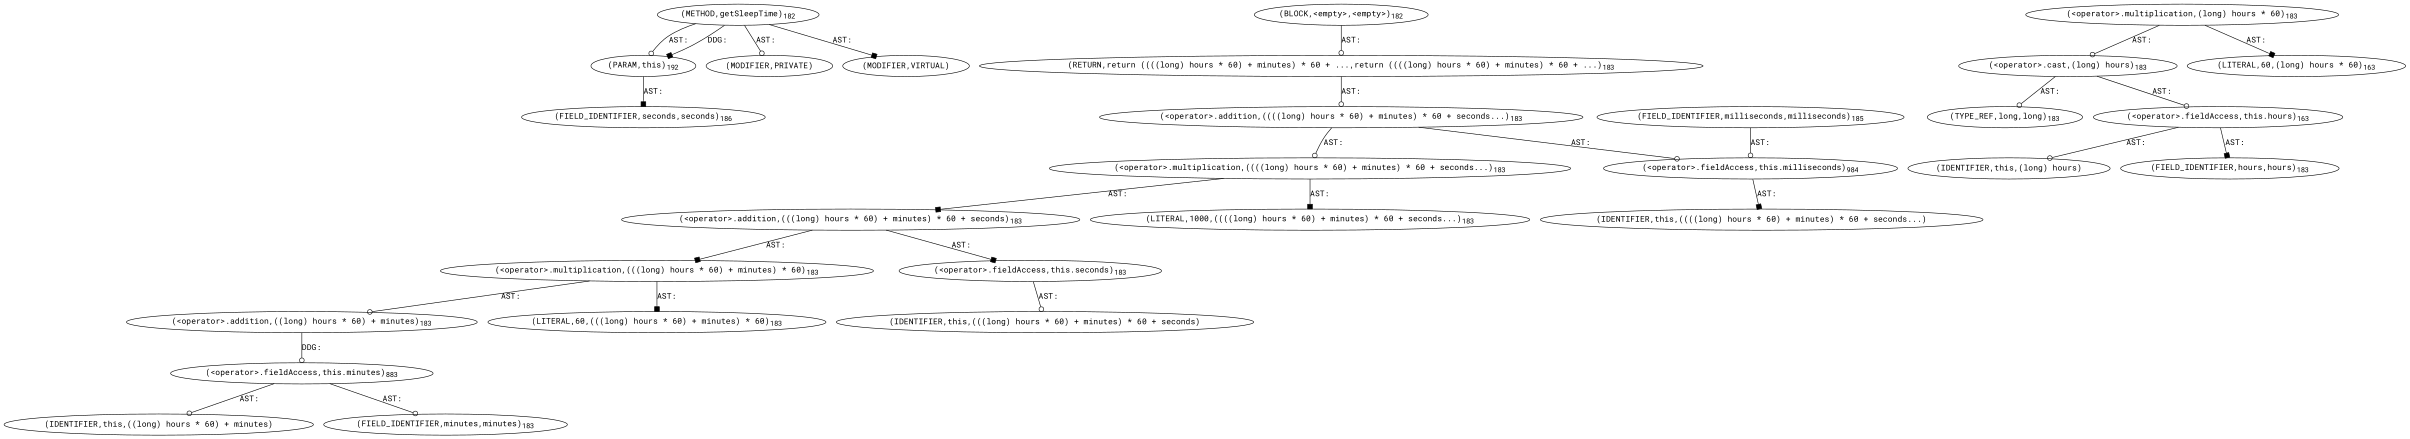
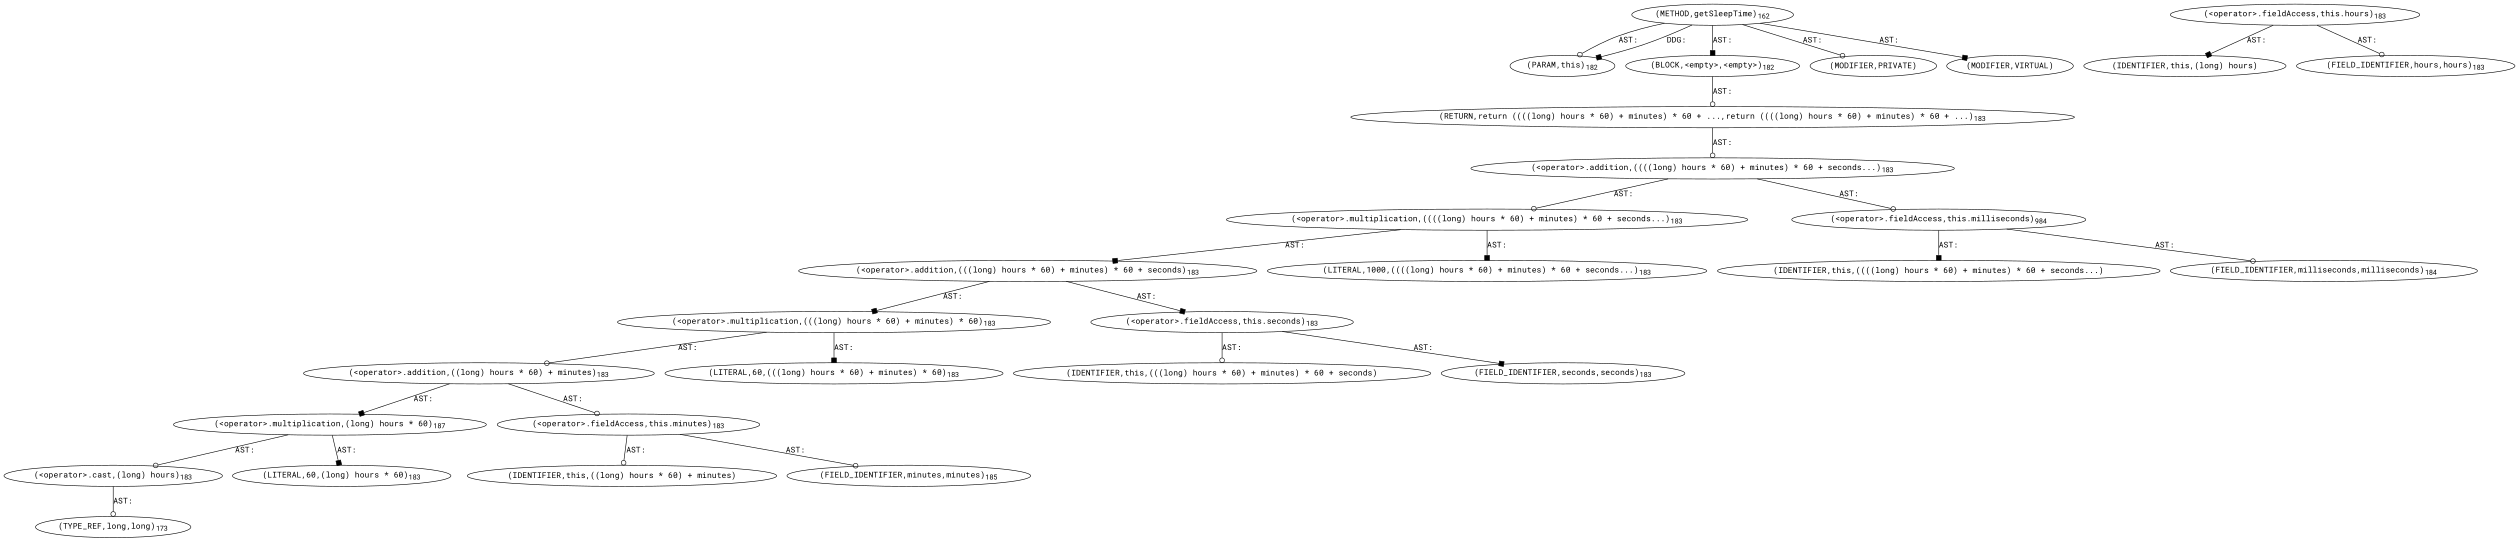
(789, 14) -> (1764, 14)
(2292, 14) -> (439, 424)
none -> (1713, 37)
(673, 65) -> (1592, 65)
(2369, 65) -> (415, 475)
(643, 89) -> (1390, 347)
(2140, 91) -> none
(726, 116) -> (1646, 372)
(1858, 116) -> (2431, 270)
(2054, 116) -> (162, 526)
(2303, 116) -> (2380, 14)
(1751, 140) -> (2129, 245)
(2223, 140) -> (2348, 39)
(2115, 142) -> (2243, 39)
(314, 348) -> (575, 399)
(392, 372) -> (719, 424)
none -> (407, 398)
(528, 424) -> (992, 475)
